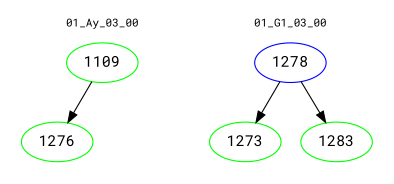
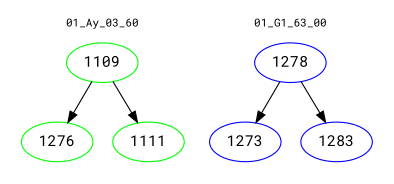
(103, 24) -> (103, 24)
(291, 24) -> (291, 24)
none -> (148, 142)
(245, 142) -> (245, 142)
(337, 142) -> (337, 142)
